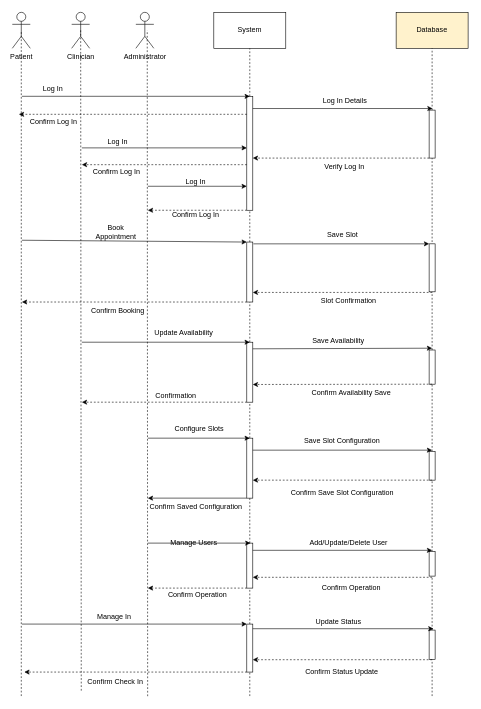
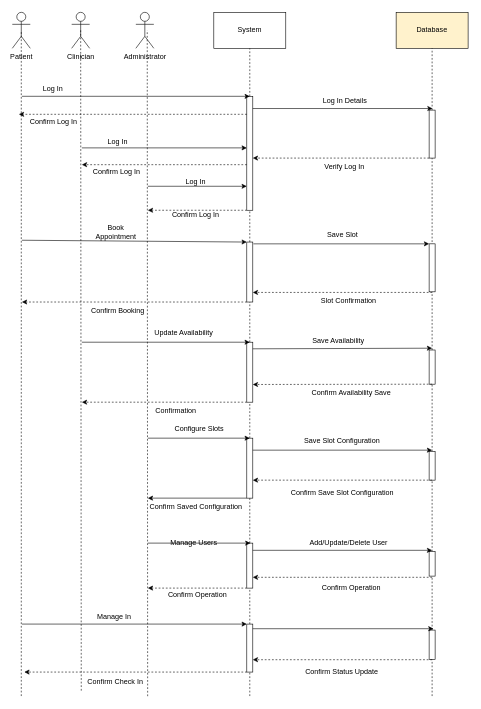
(176, 396) -> (176, 411)
(339, 622) -> none
